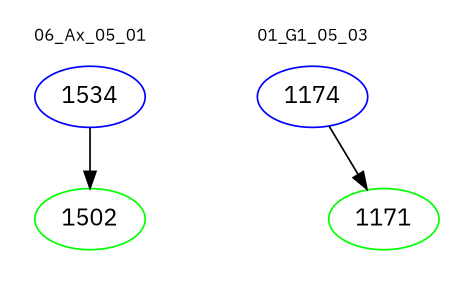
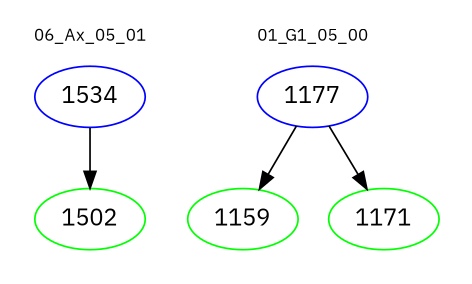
(313, 37) -> (313, 37)
(313, 97) -> (313, 97)
none -> (243, 219)
